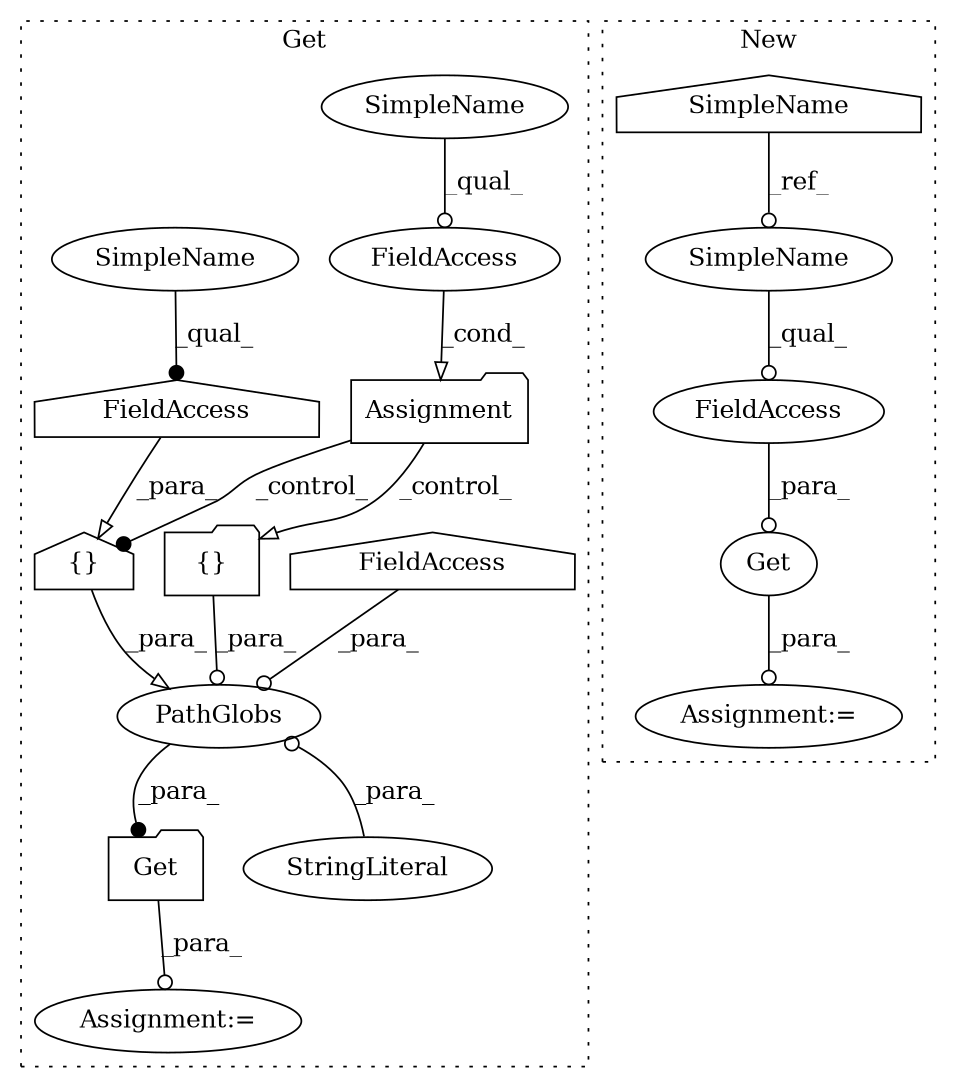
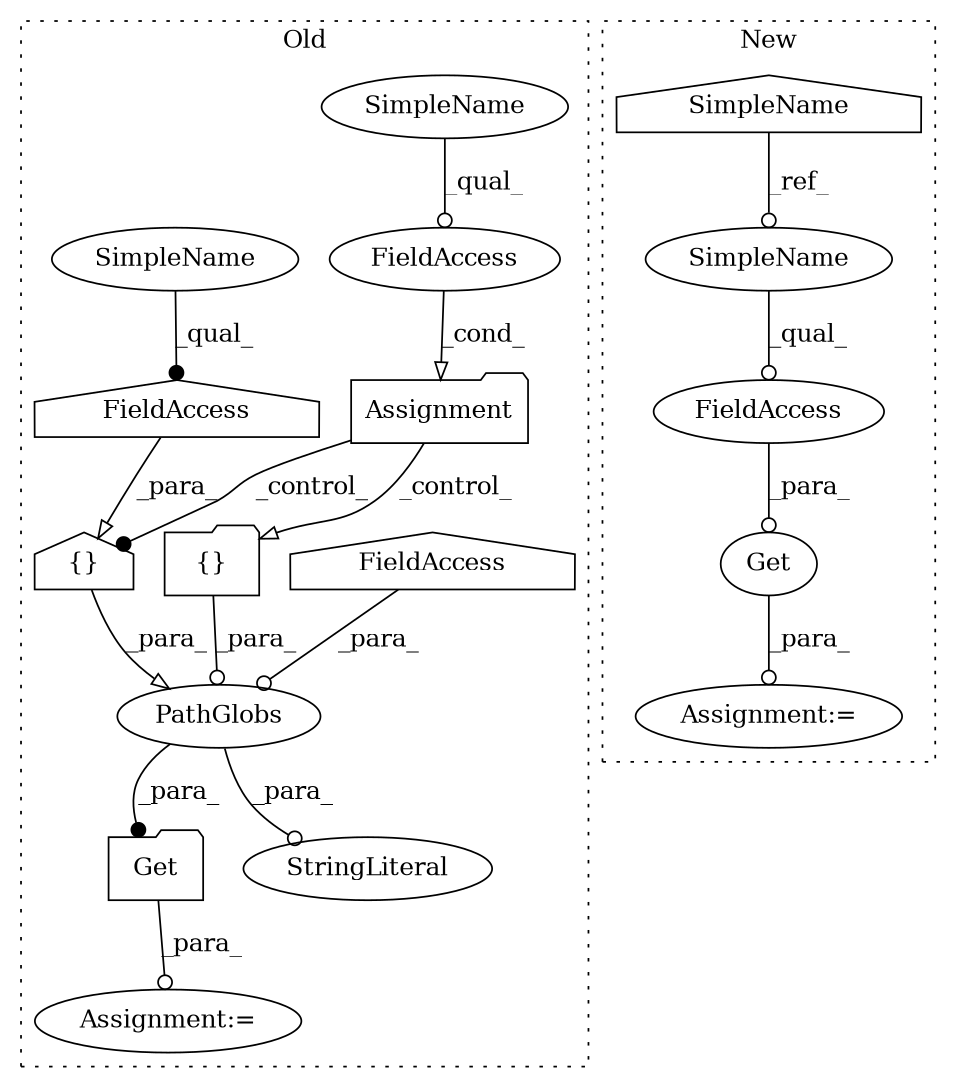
(305, 41) -> (305, 41)
(343, 783) -> (247, 799)
